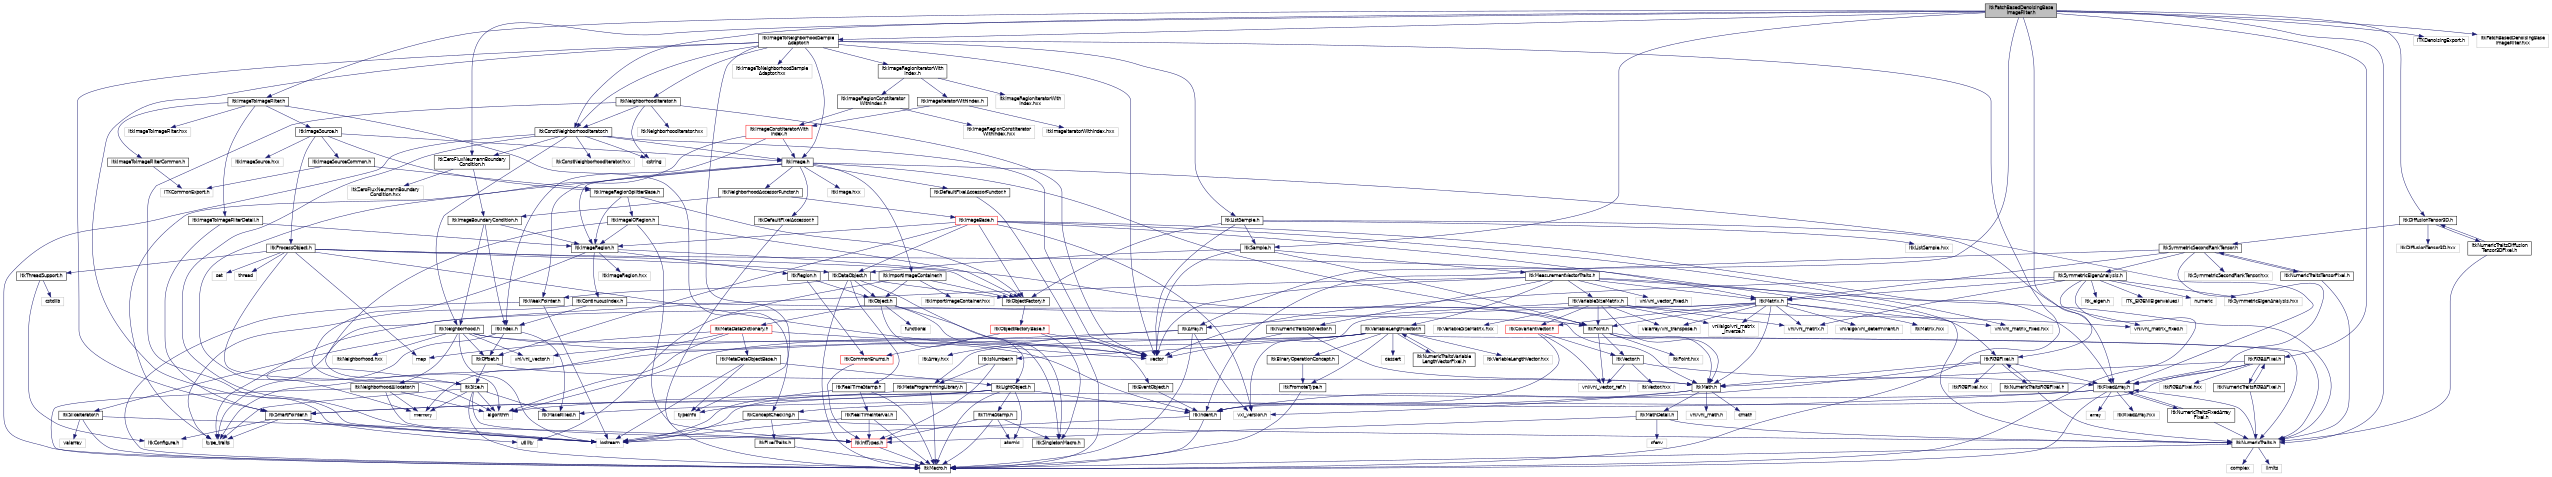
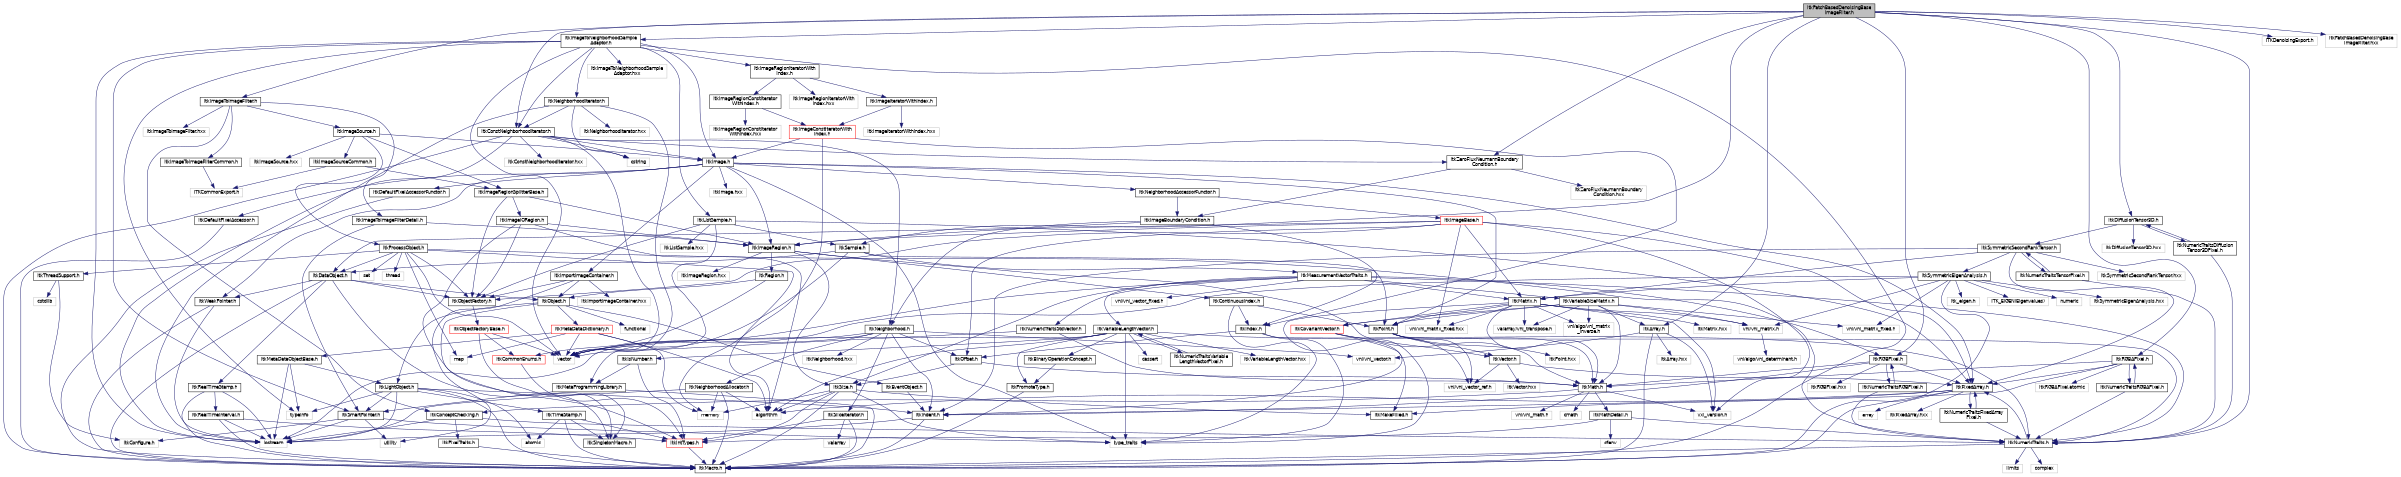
(1810, 313) -> (1764, 342)
(1465, 329) -> none
(2183, 388) -> (2062, 388)
